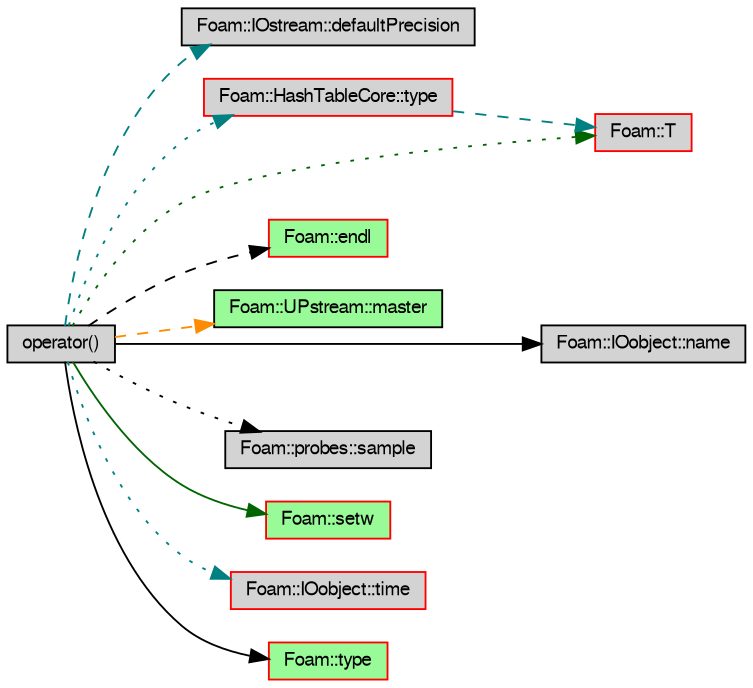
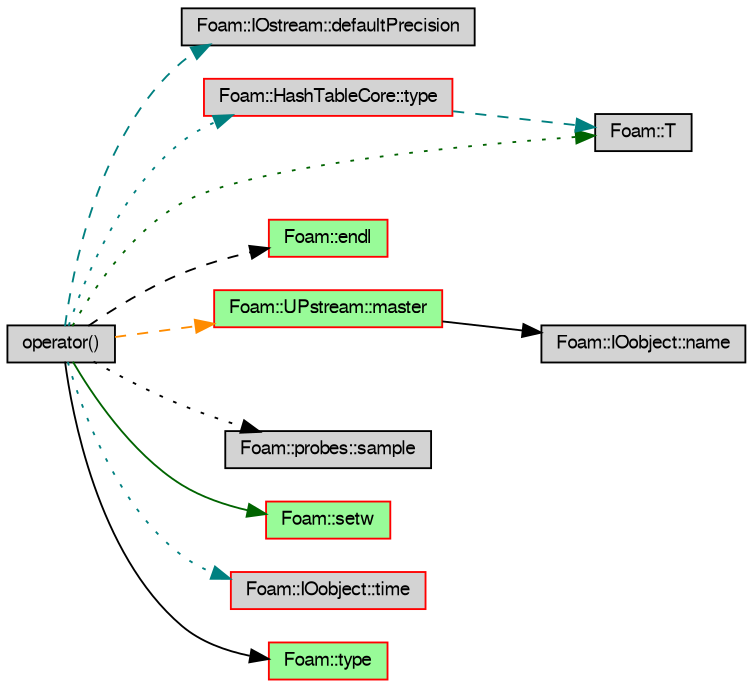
(643, 133) -> (643, 133)
(328, 309) -> (328, 309)
(319, 344) -> (482, 326)
